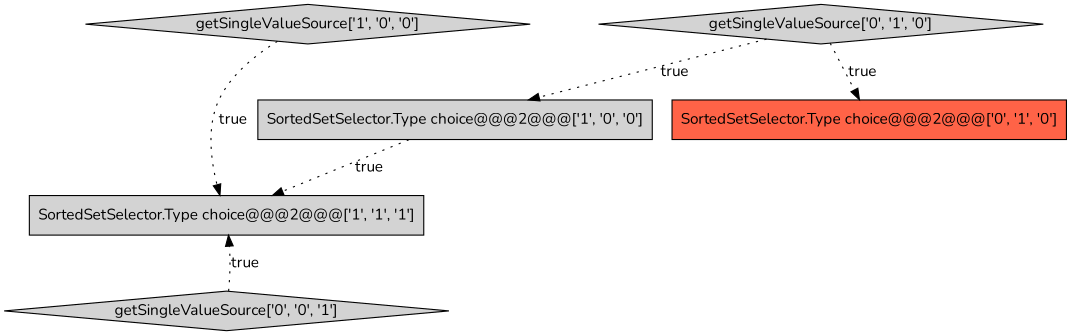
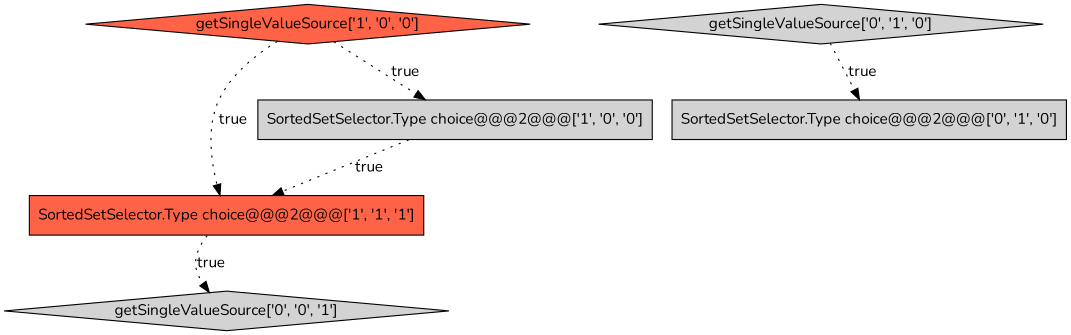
(308, 24) -> (308, 24)
(653, 68) -> (375, 68)
(869, 120) -> (869, 120)
(227, 215) -> (227, 215)
(230, 269) -> (196, 259)
